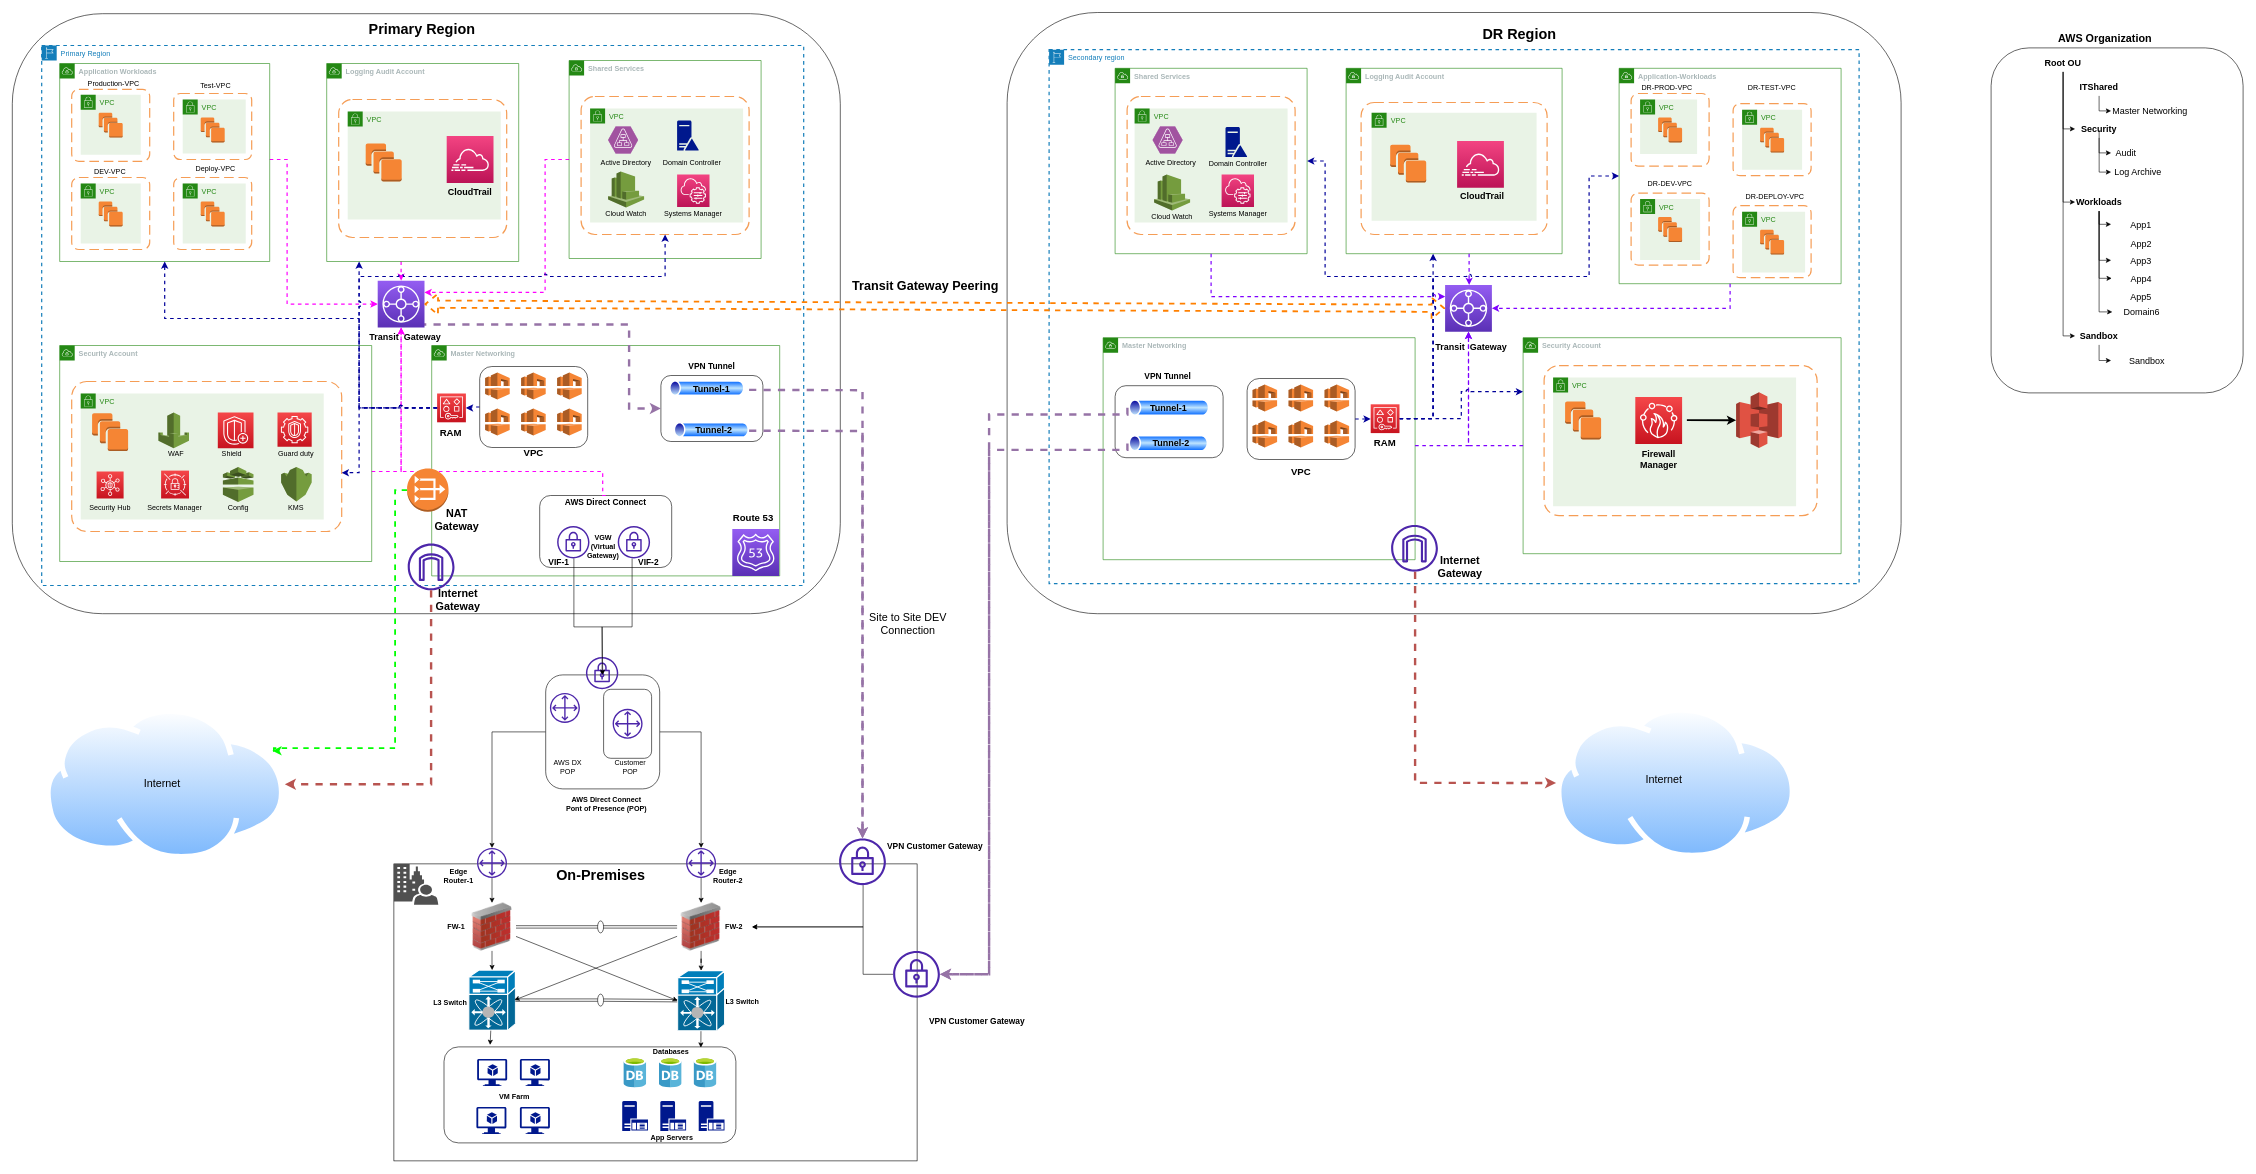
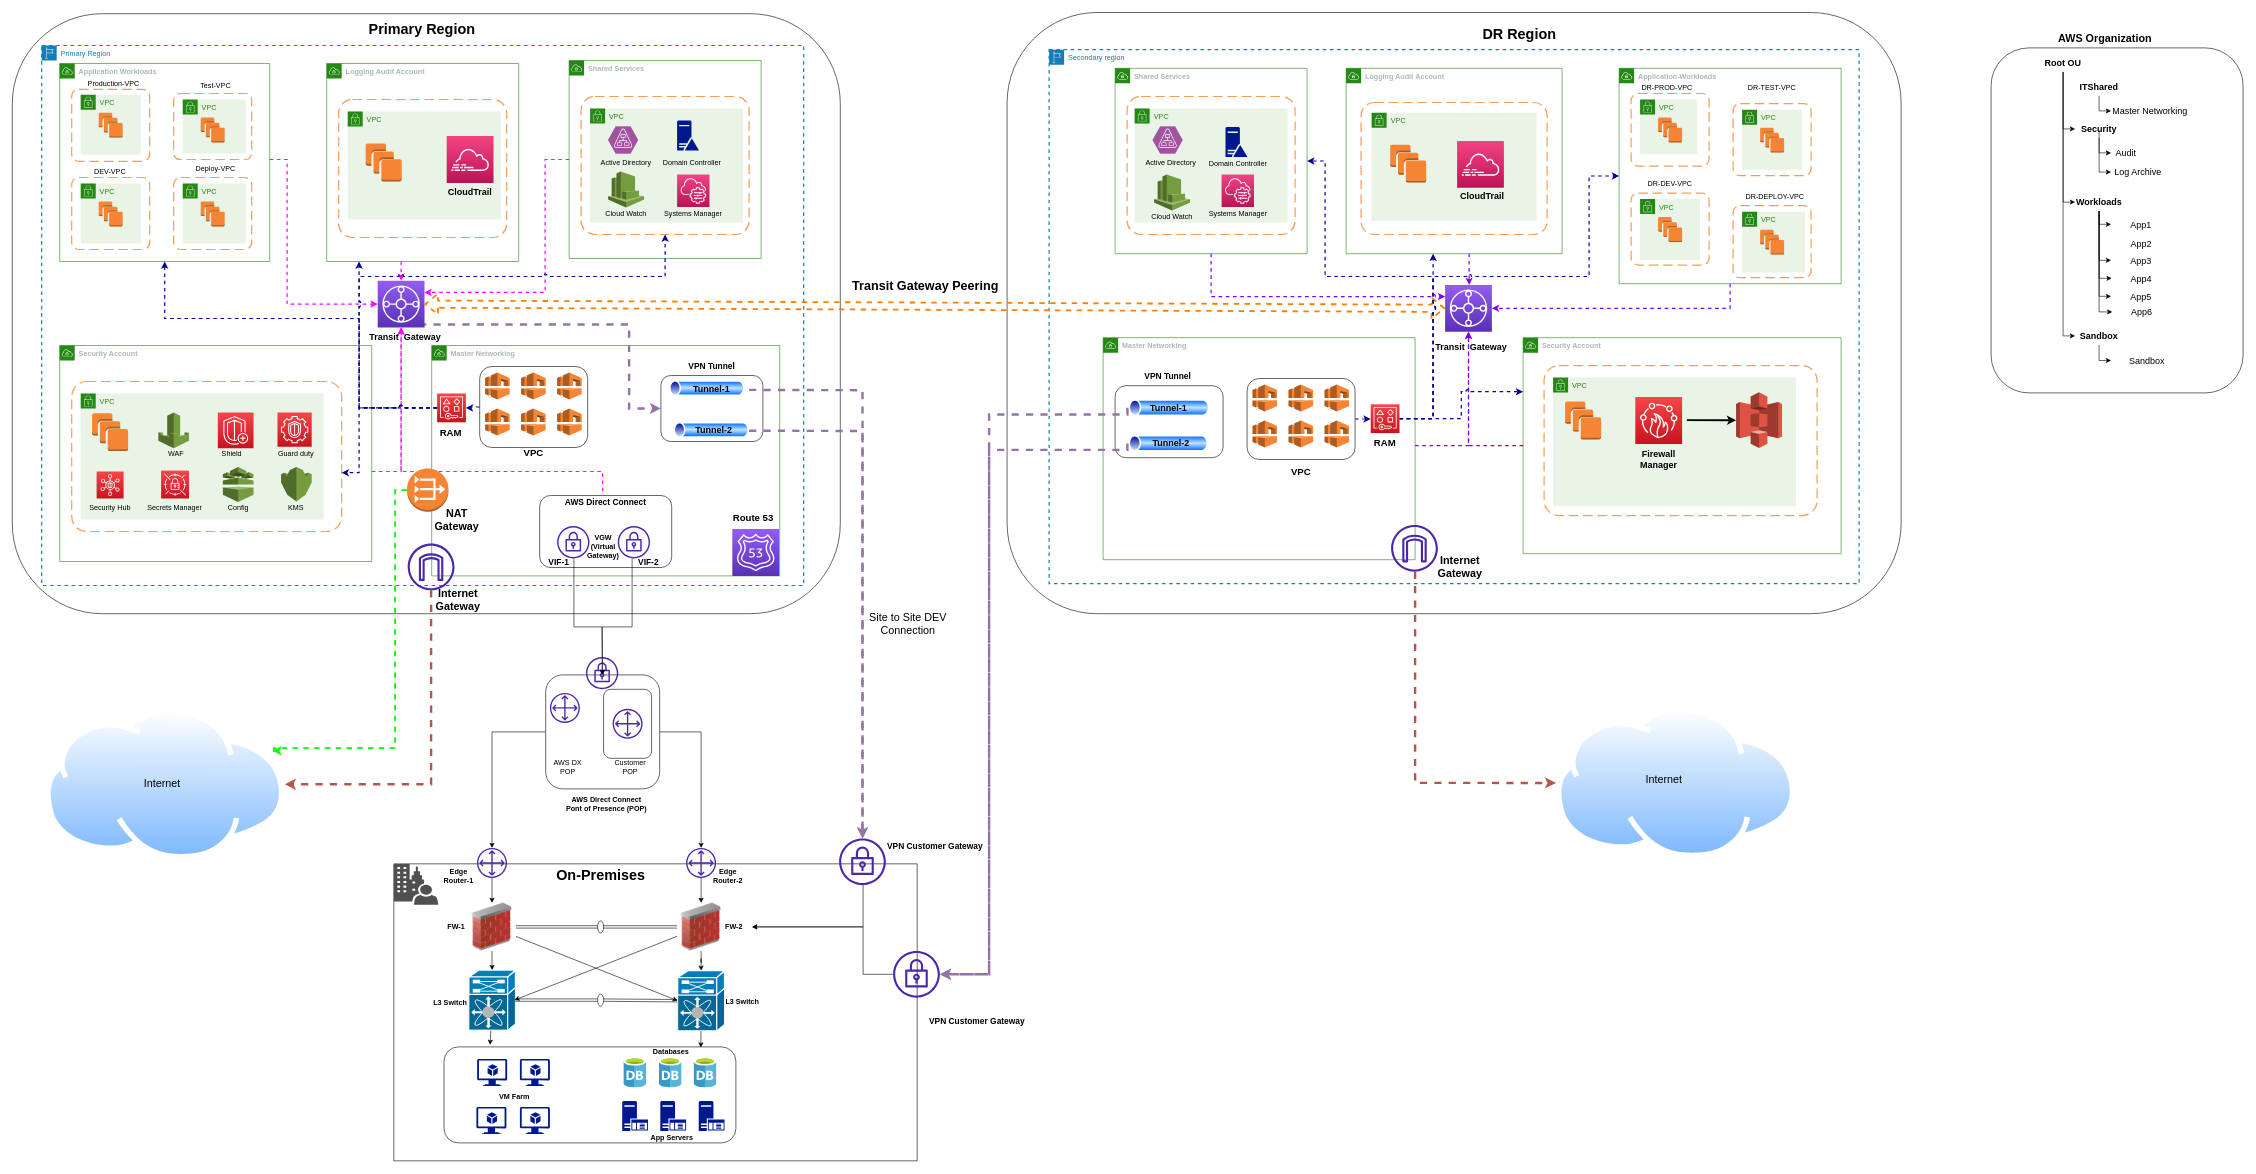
none -> (2105, 296)
(2142, 312) -> (2142, 312)
